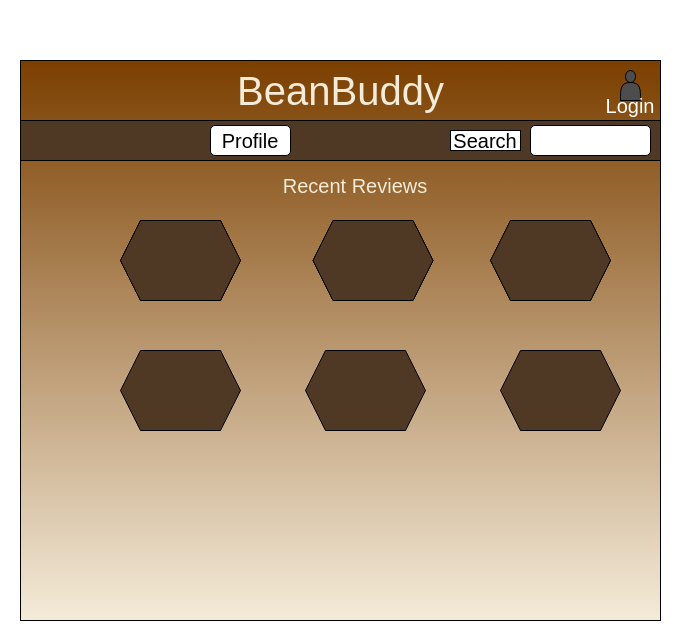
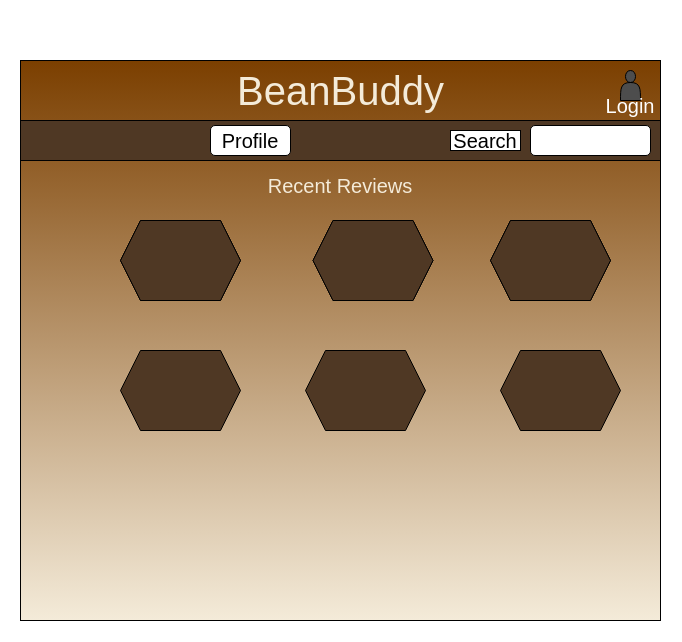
(356, 186) -> (341, 186)
